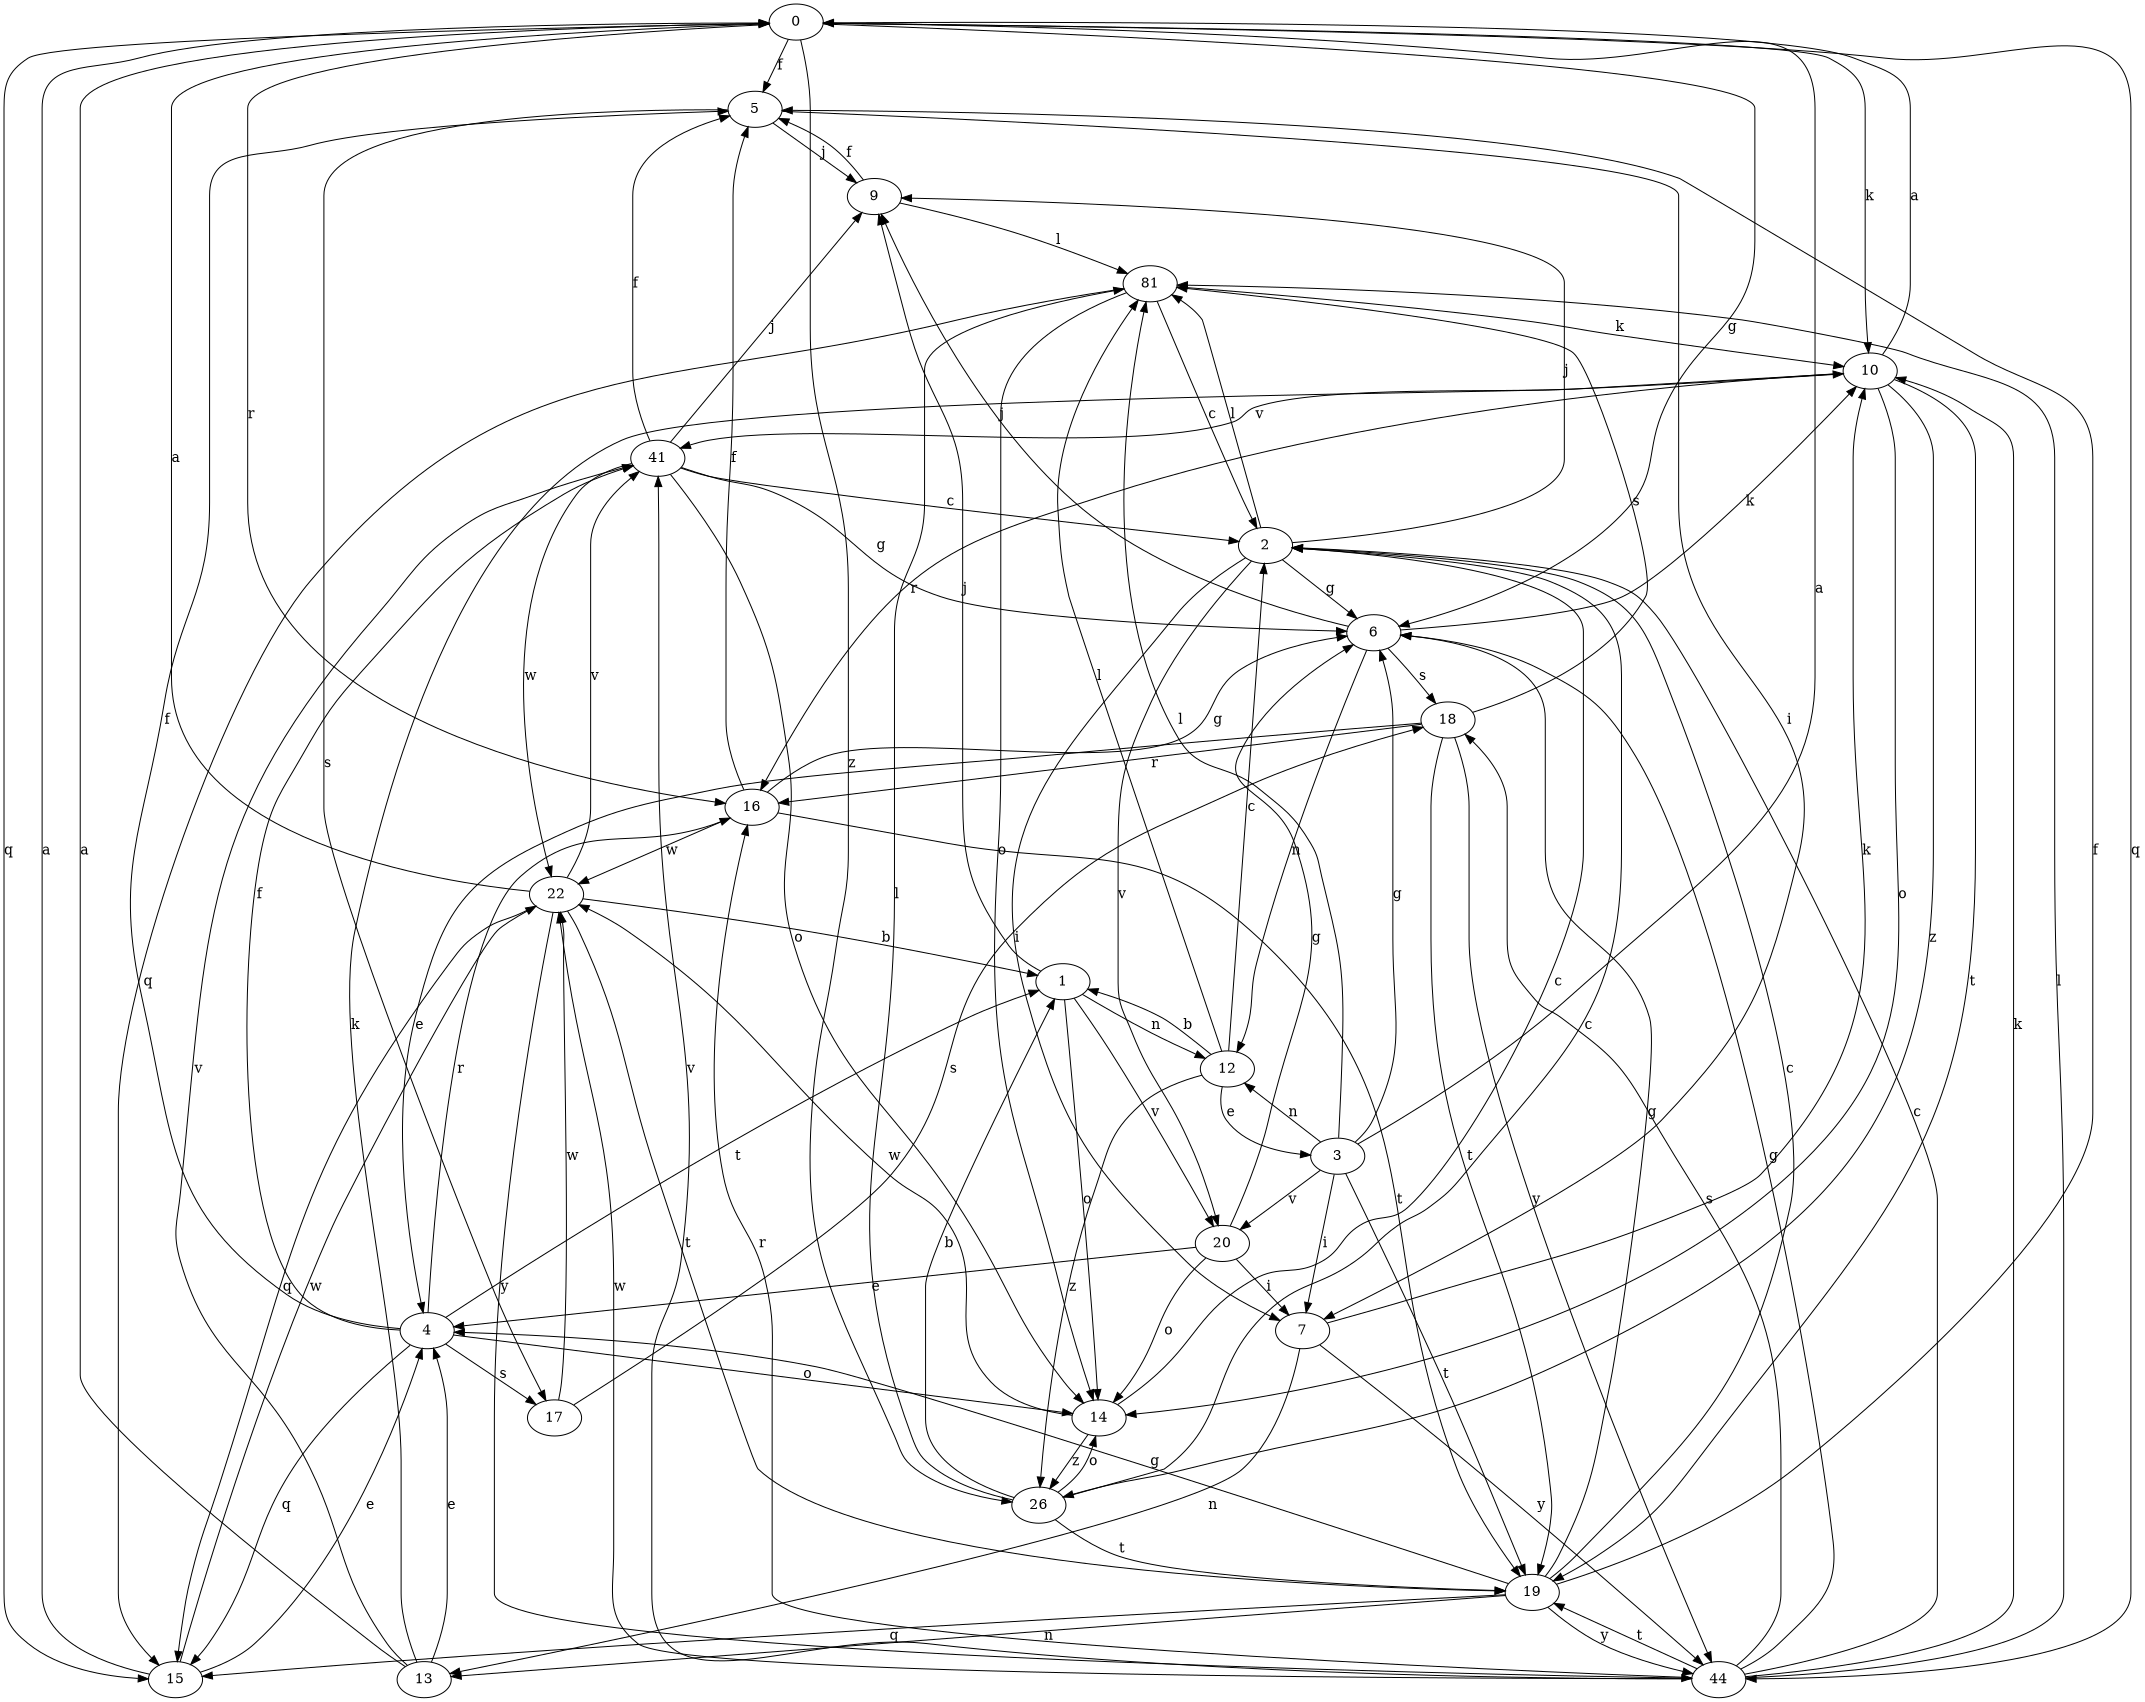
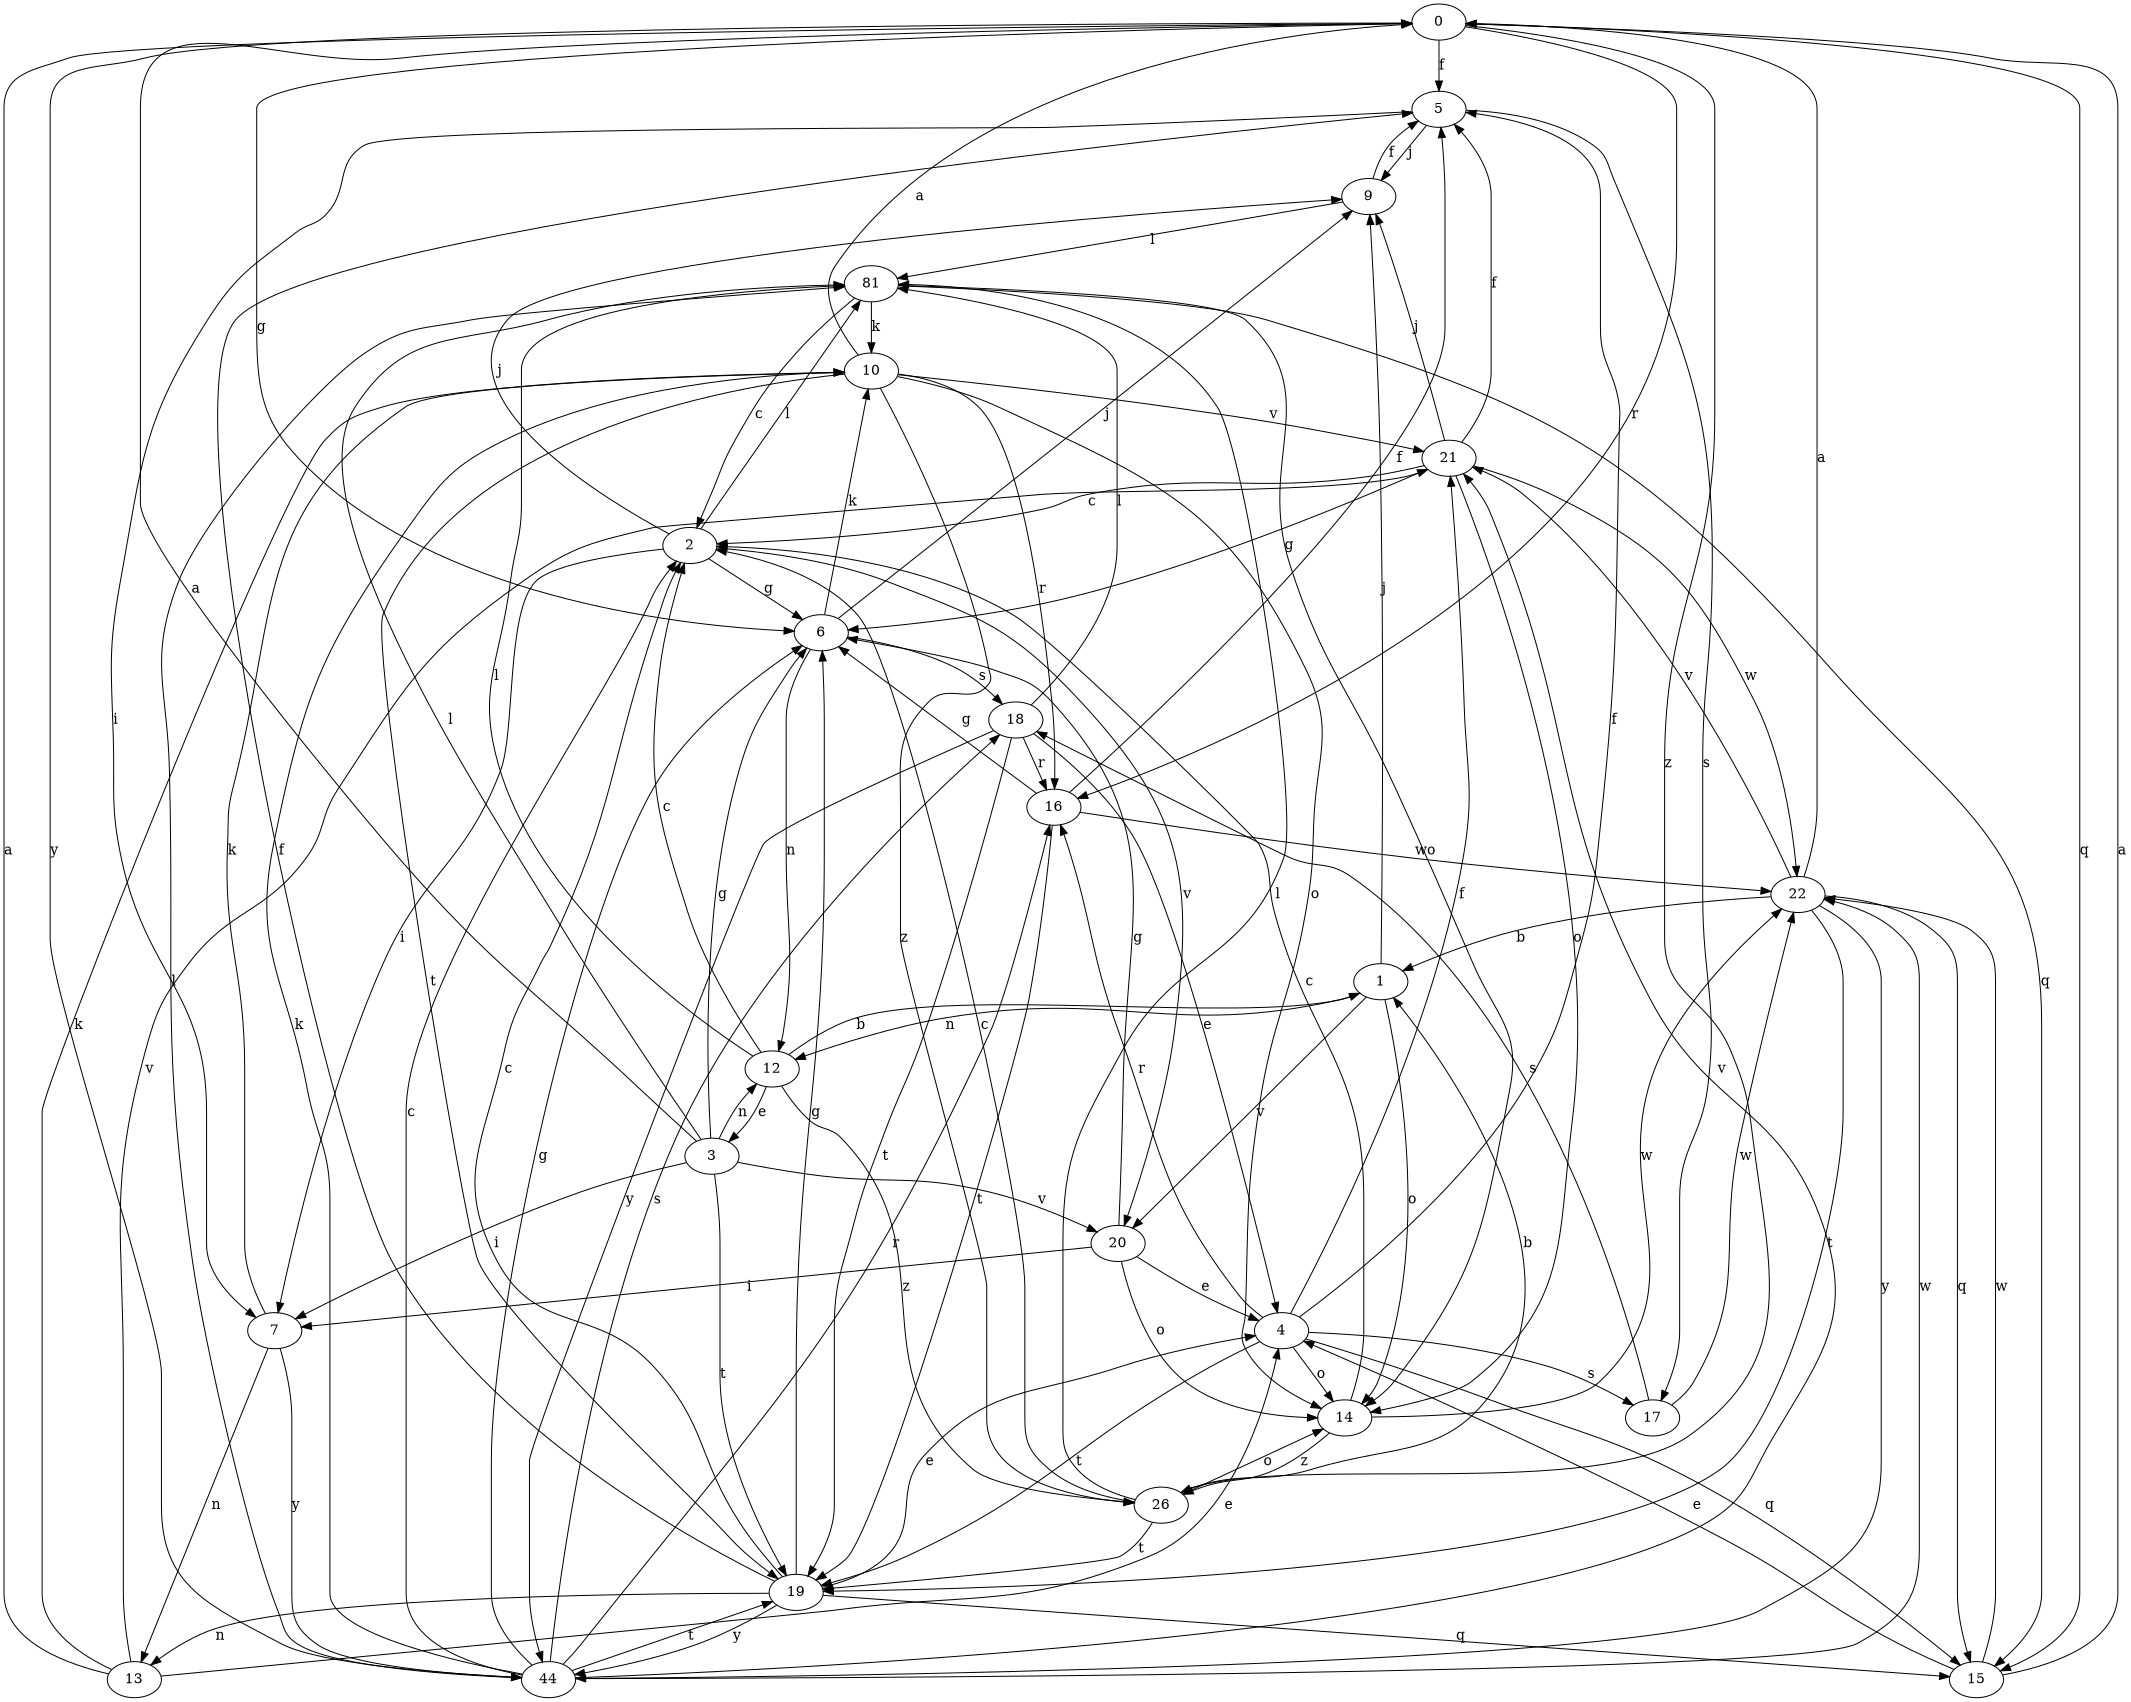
(1477, 35) -> none
(658, 458) -> (1449, 458)
(1637, 502) -> (1120, 502)
(2136, 851) -> (55, 851)
(731, 1143) -> (1061, 1465)
(1155, 1462) -> (930, 1462)
